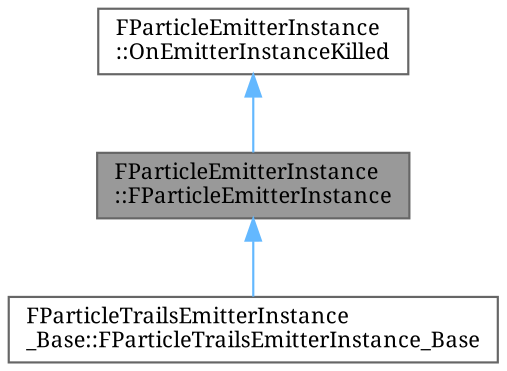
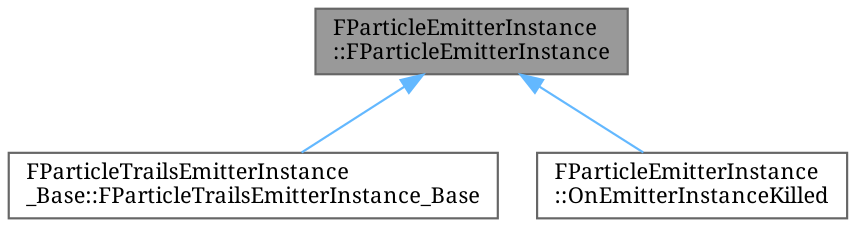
(253, 125) -> (591, 120)
